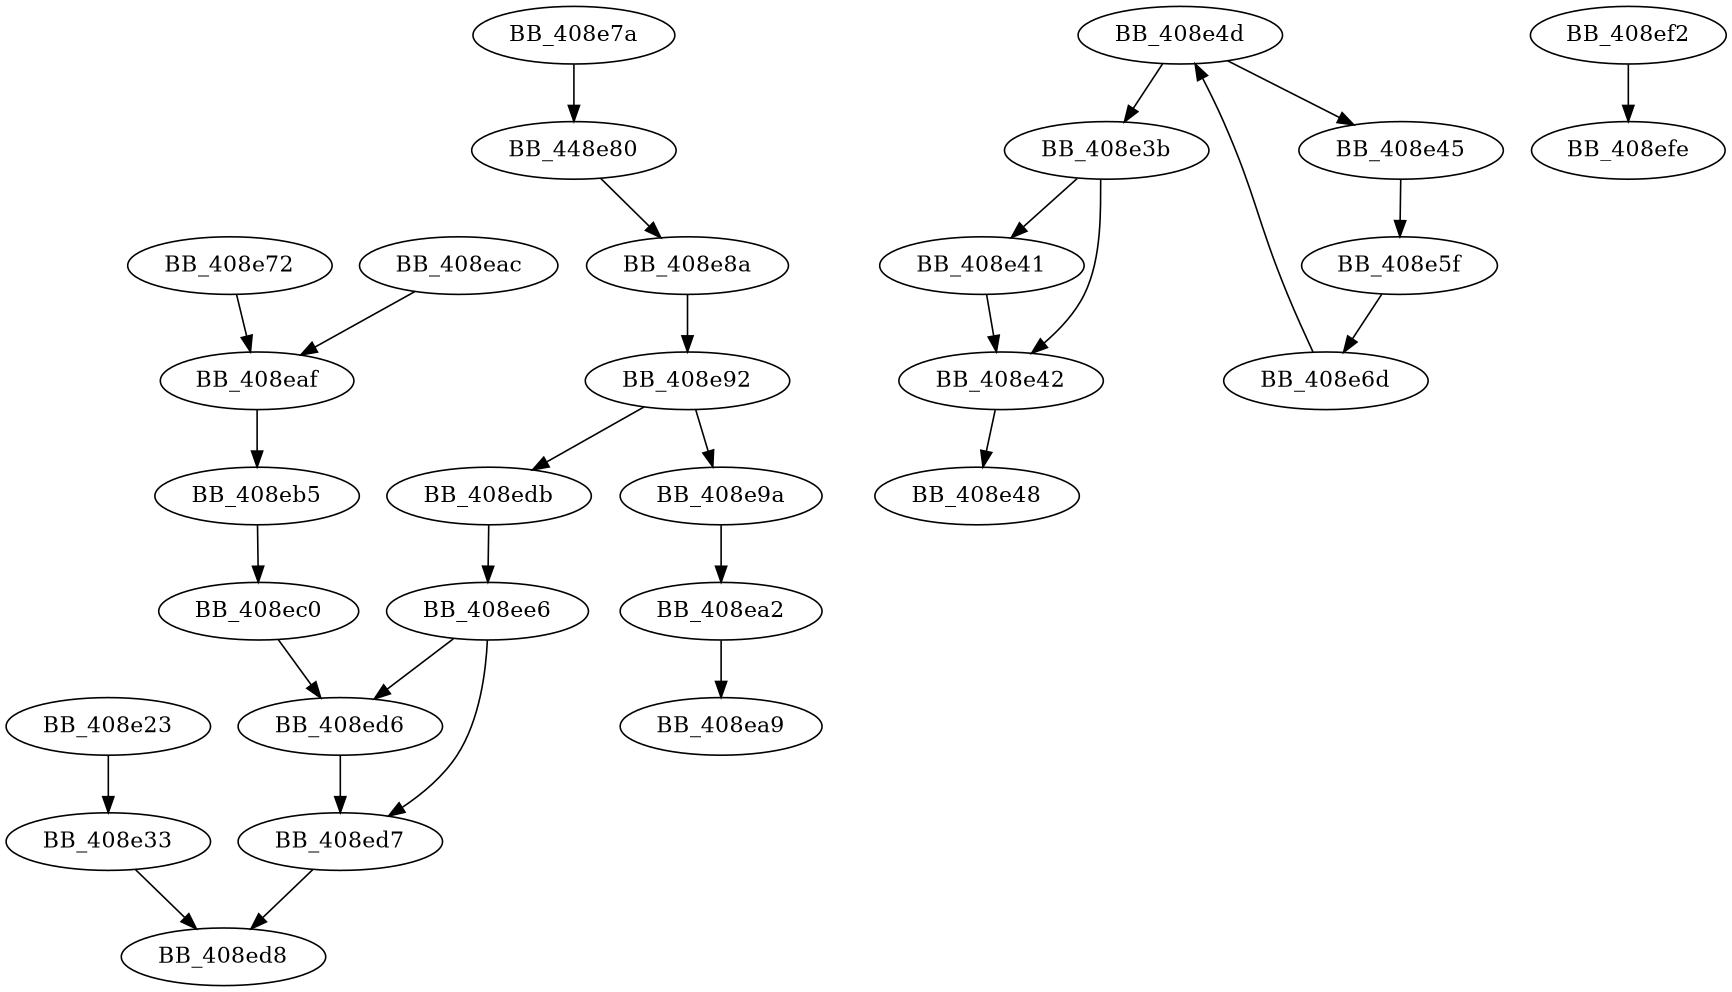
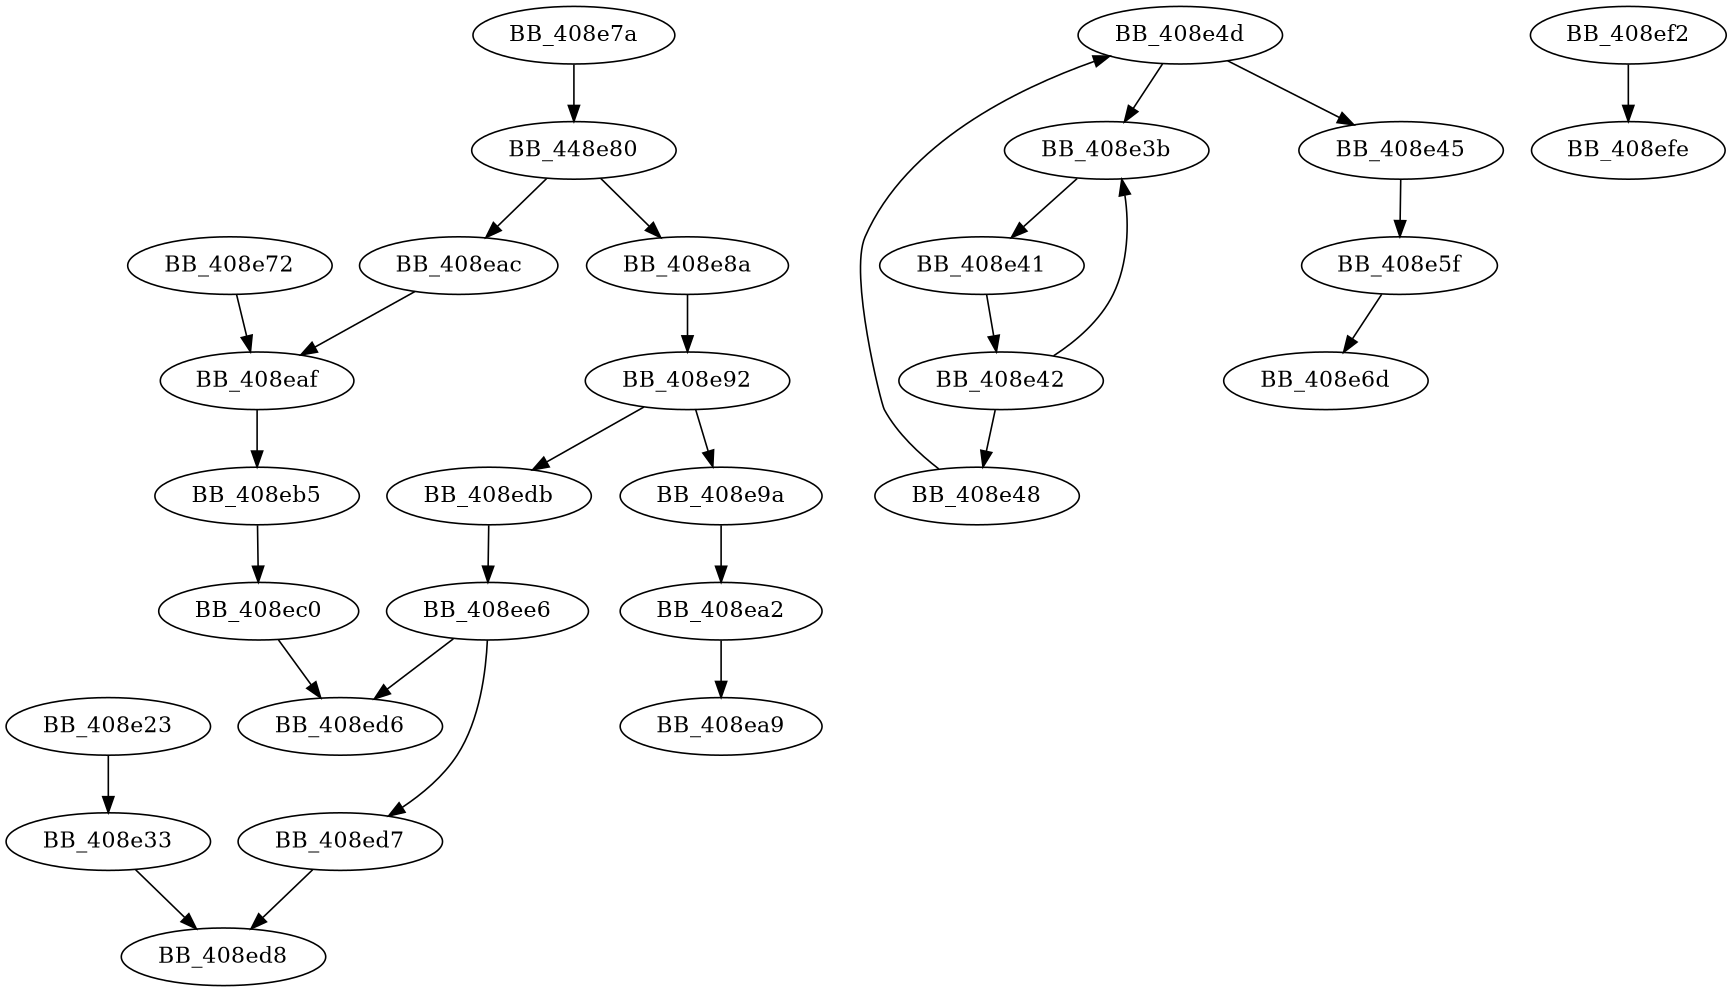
none -> (522, 202)
(1259, 215) -> (875, 219)
(1093, 269) -> (1116, 288)
(340, 776) -> none
